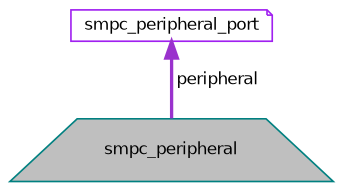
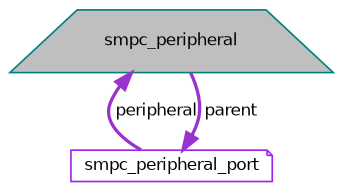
(215, 80) -> (229, 111)
none -> (111, 123)
